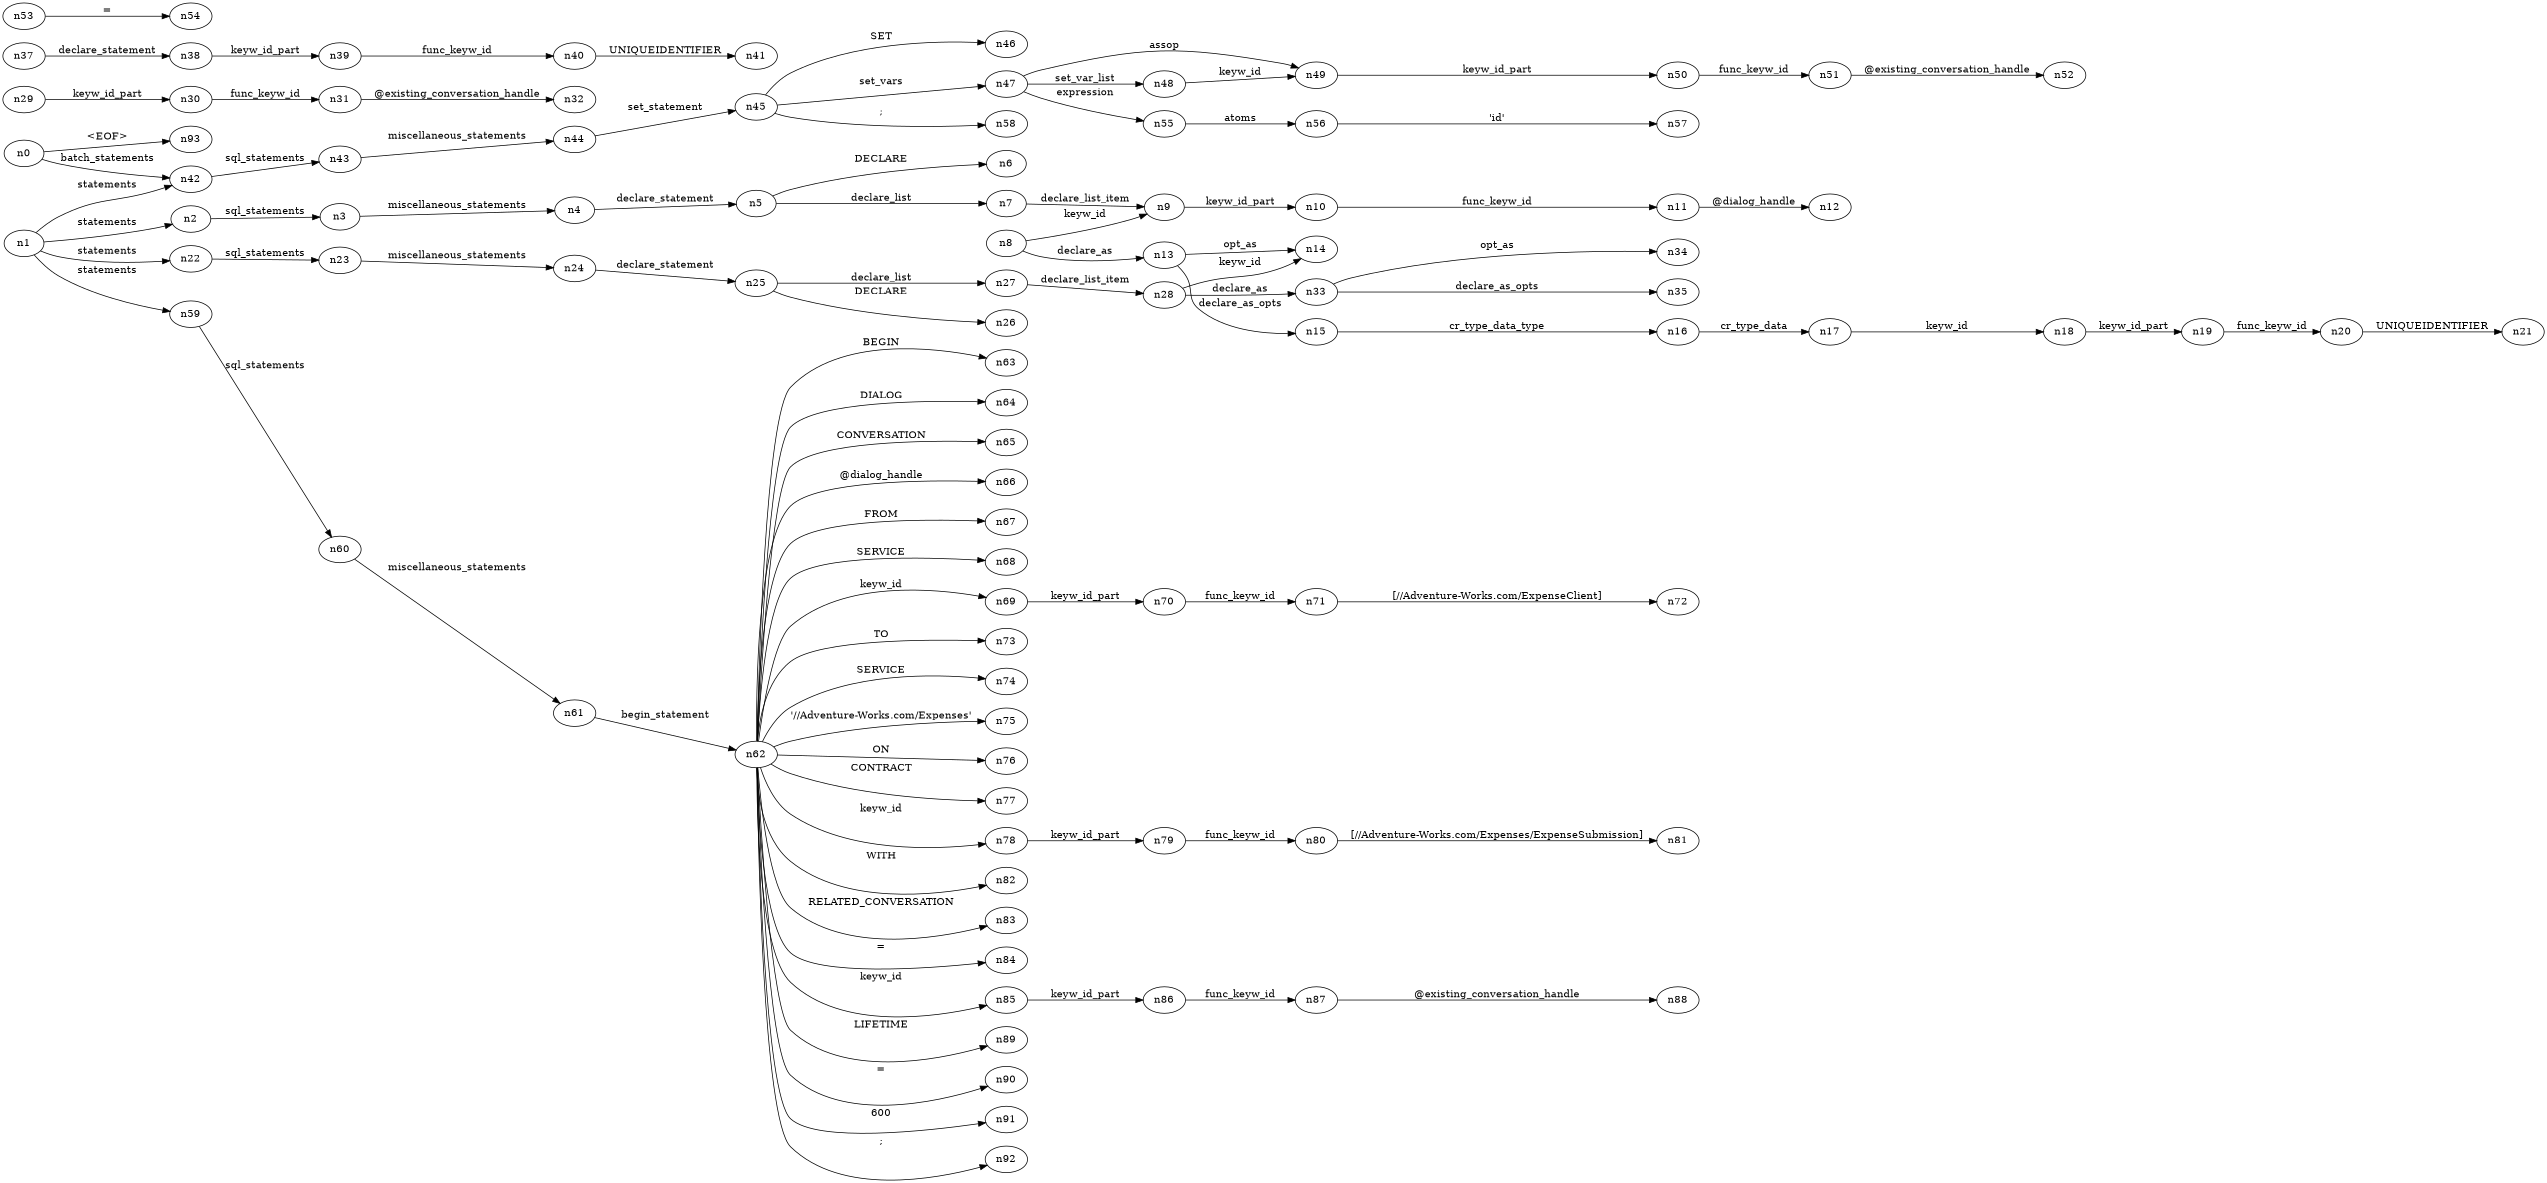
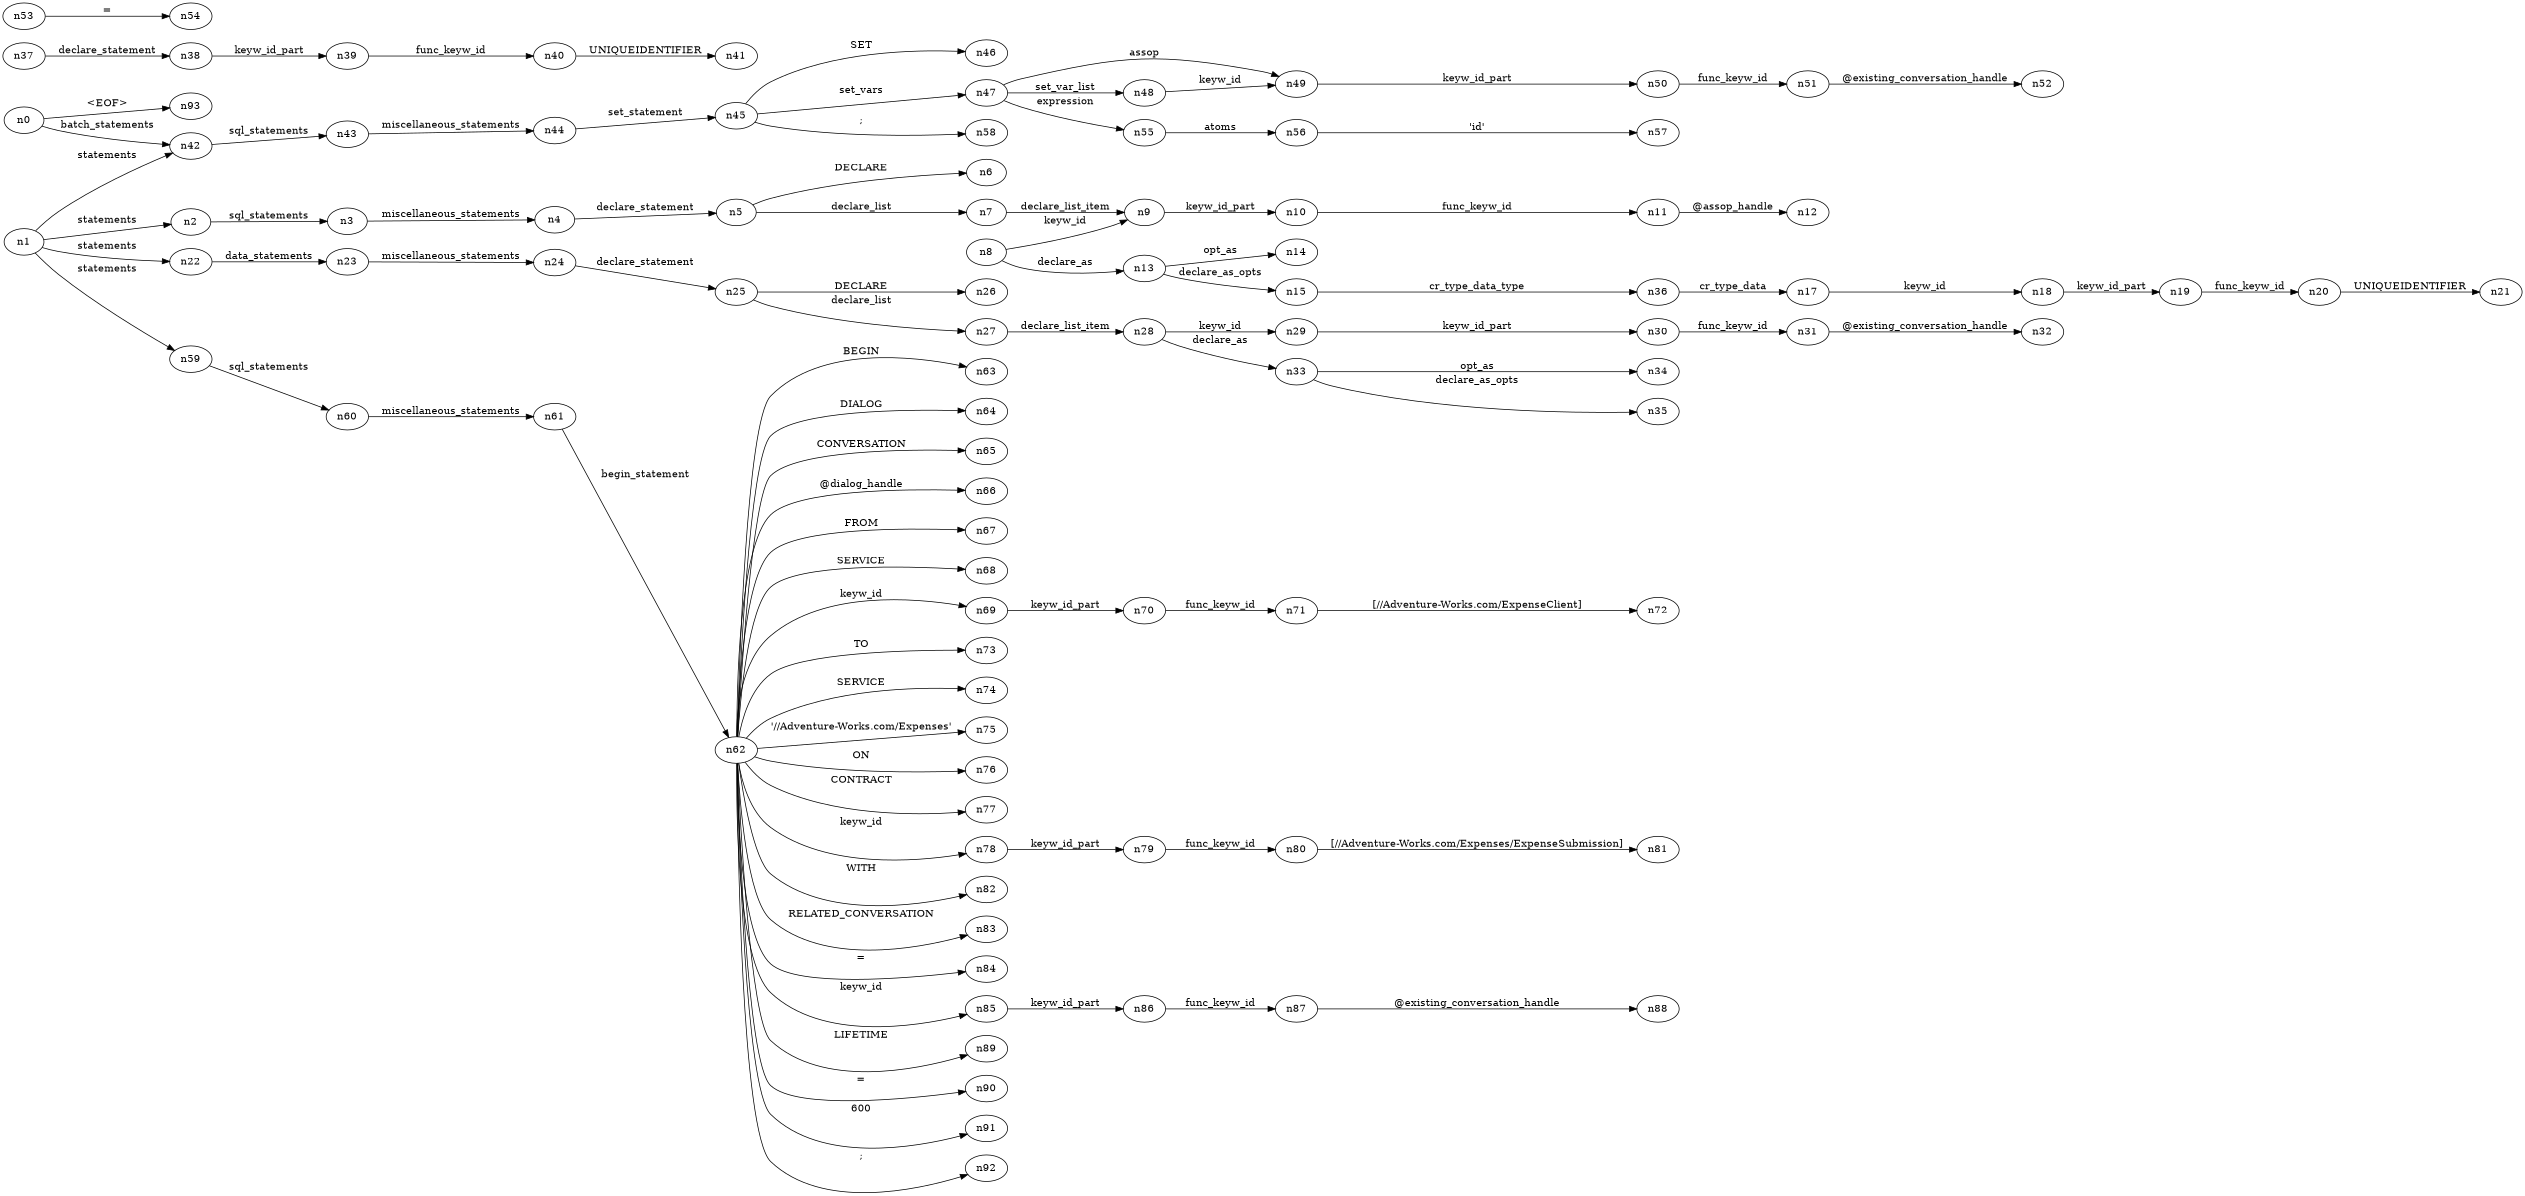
(1754, 202) -> (1733, 207)
(265, 253) -> (269, 256)
(1239, 277) -> (1217, 332)
(1678, 332) -> (1658, 292)
